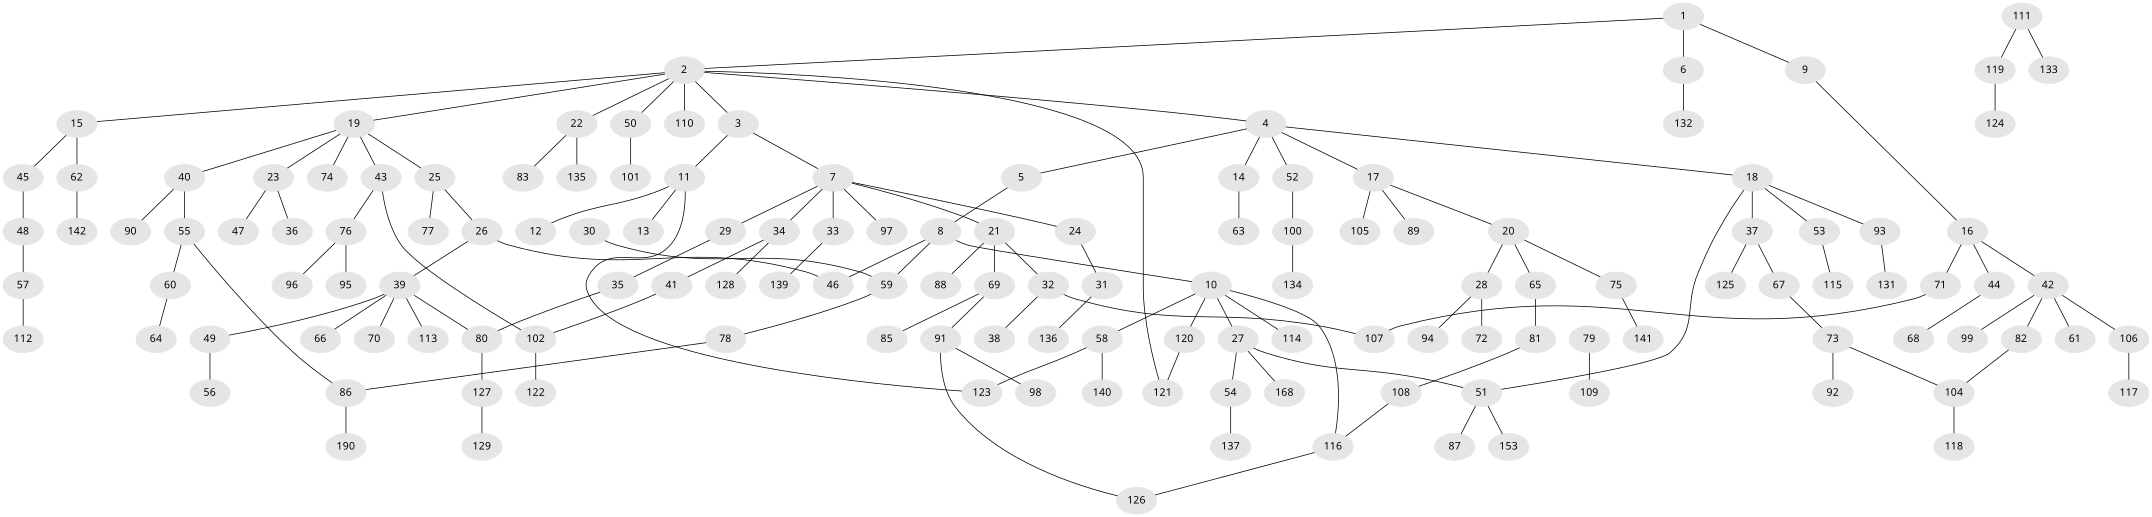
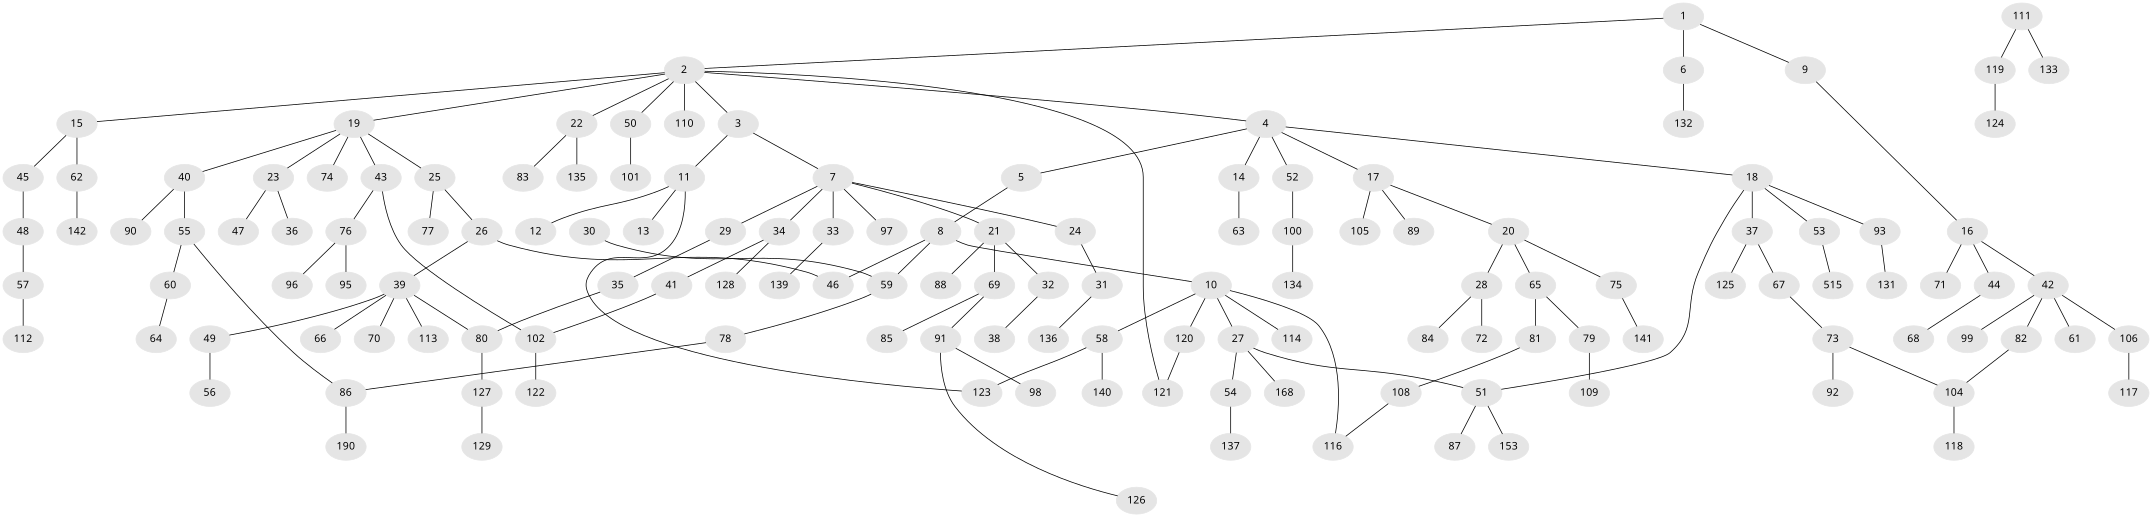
(1833, 285) -> (1833, 285)
none -> (1562, 312)
(1374, 339) -> none
(1428, 339) -> (1428, 339)
(1235, 474) -> none
